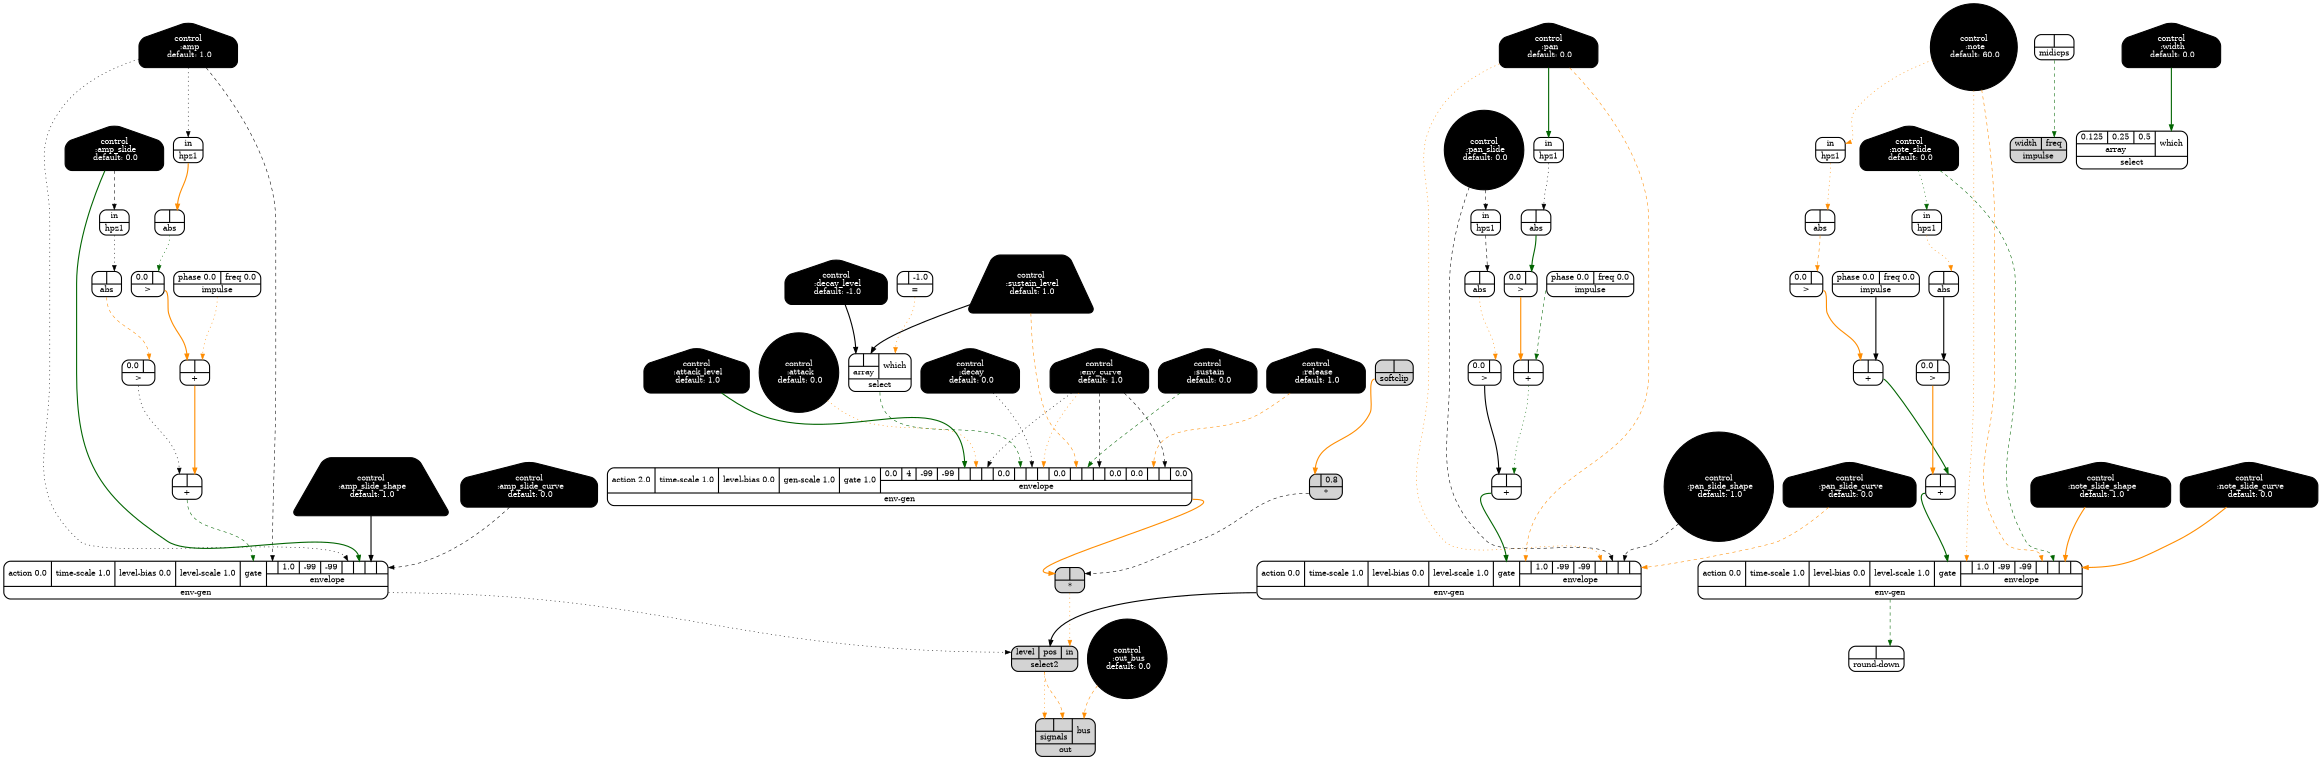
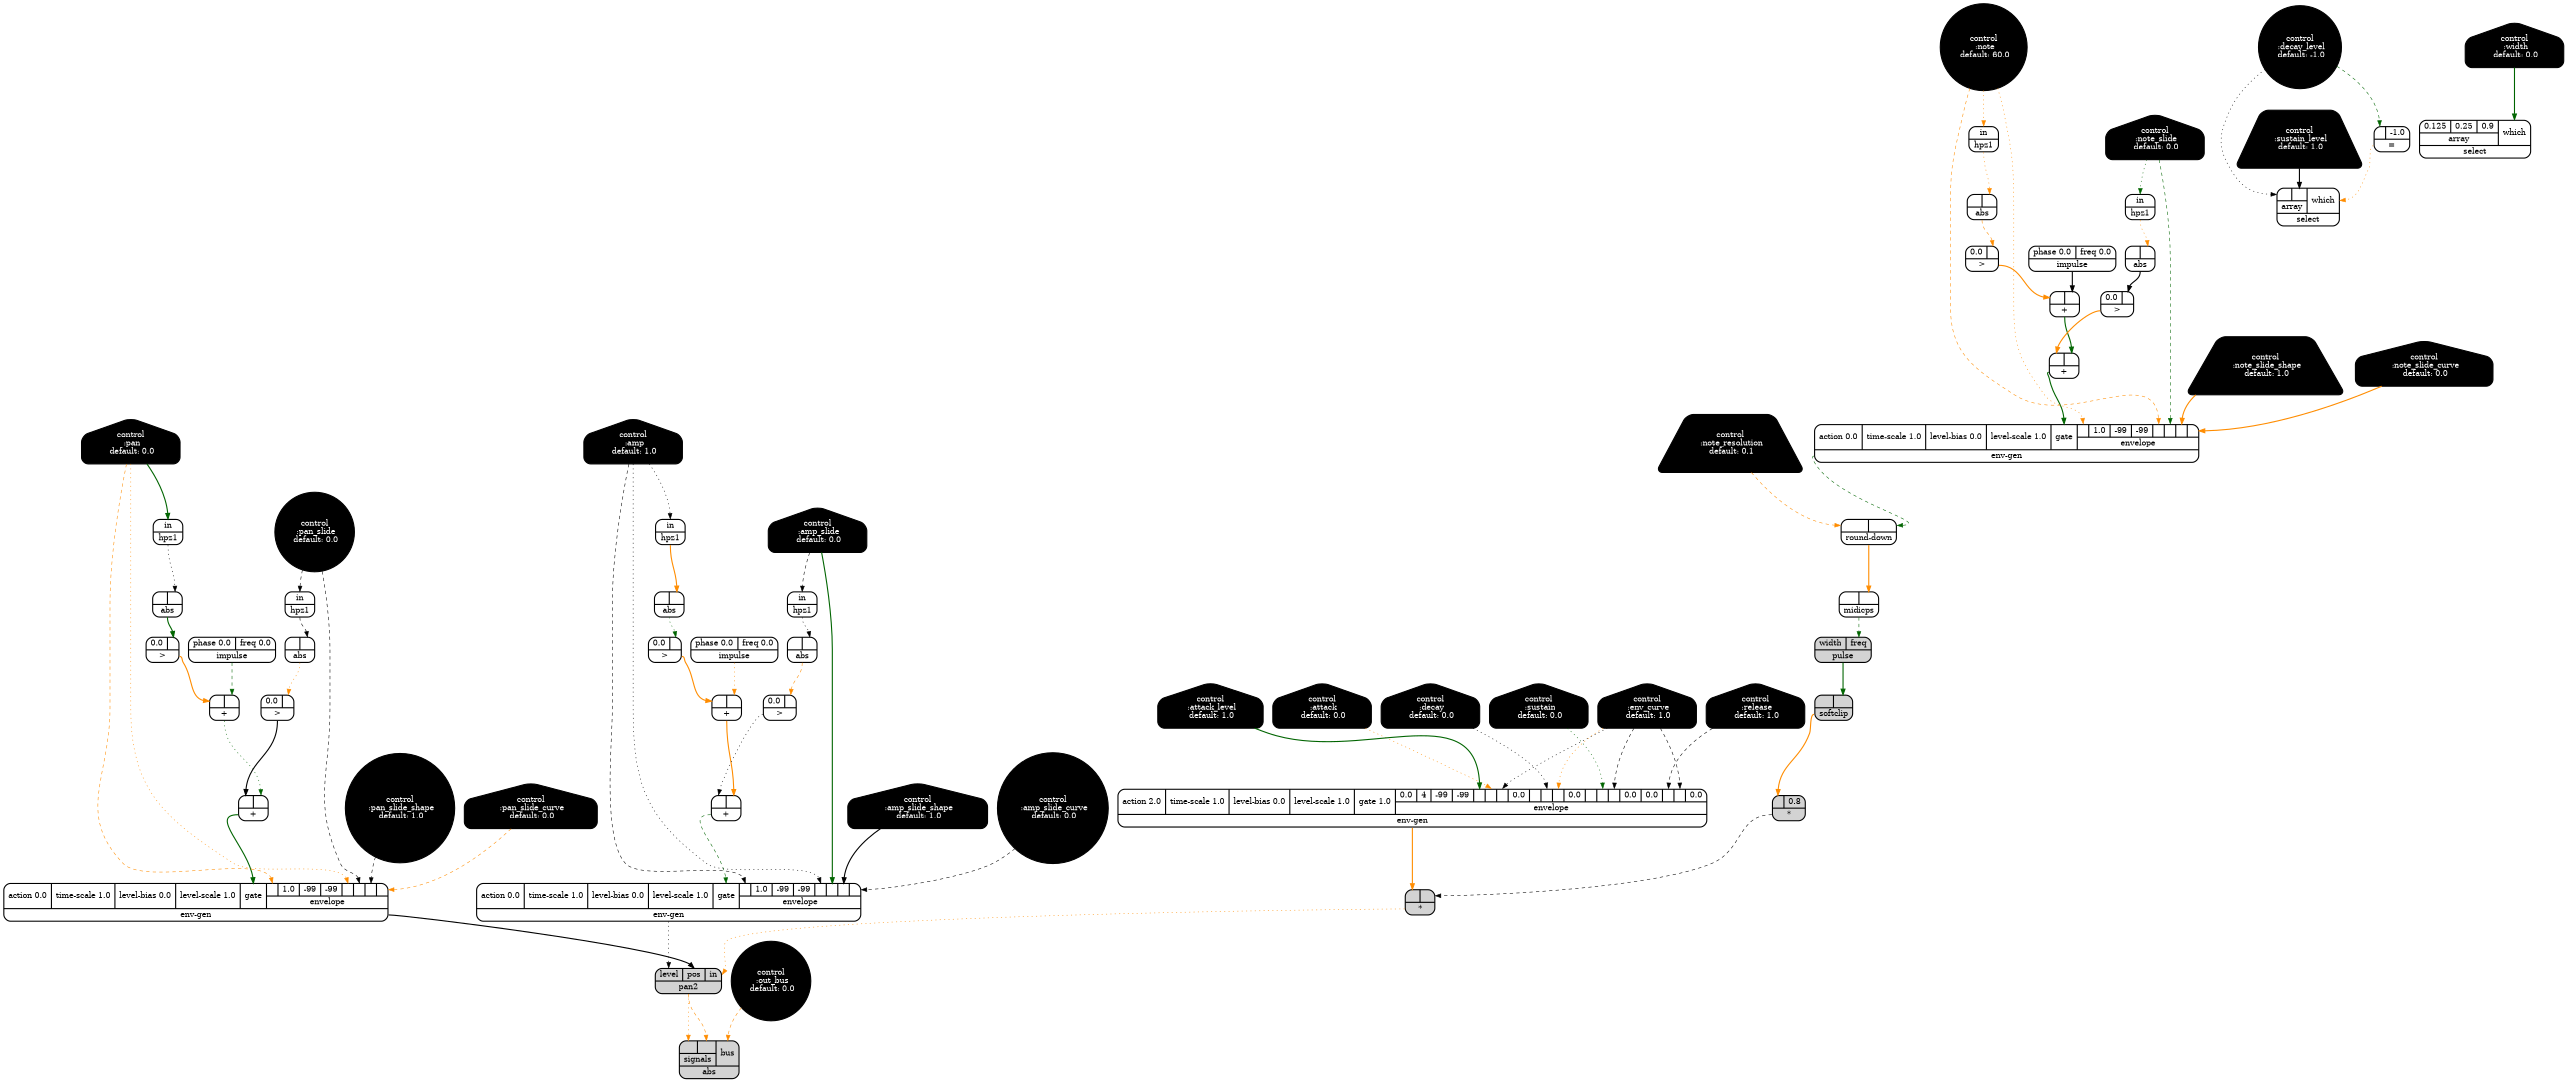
none -> (2364, 89)
(2145, 137) -> (2488, 126)
(2038, 156) -> (1843, 656)
(836, 284) -> (2300, 47)
(852, 326) -> (2221, 138)
(799, 373) -> (1322, 708)
(1040, 392) -> none
(1218, 426) -> (1684, 751)
(1135, 427) -> (1590, 753)
(956, 430) -> none
none -> (1730, 443)
(809, 480) -> (1322, 802)
(371, 487) -> (918, 808)
(529, 487) -> (1053, 808)
(2101, 487) -> (2265, 366)
none -> (1869, 566)
(1045, 665) -> (688, 987)
none -> (1843, 676)
(1065, 750) -> (709, 1072)
